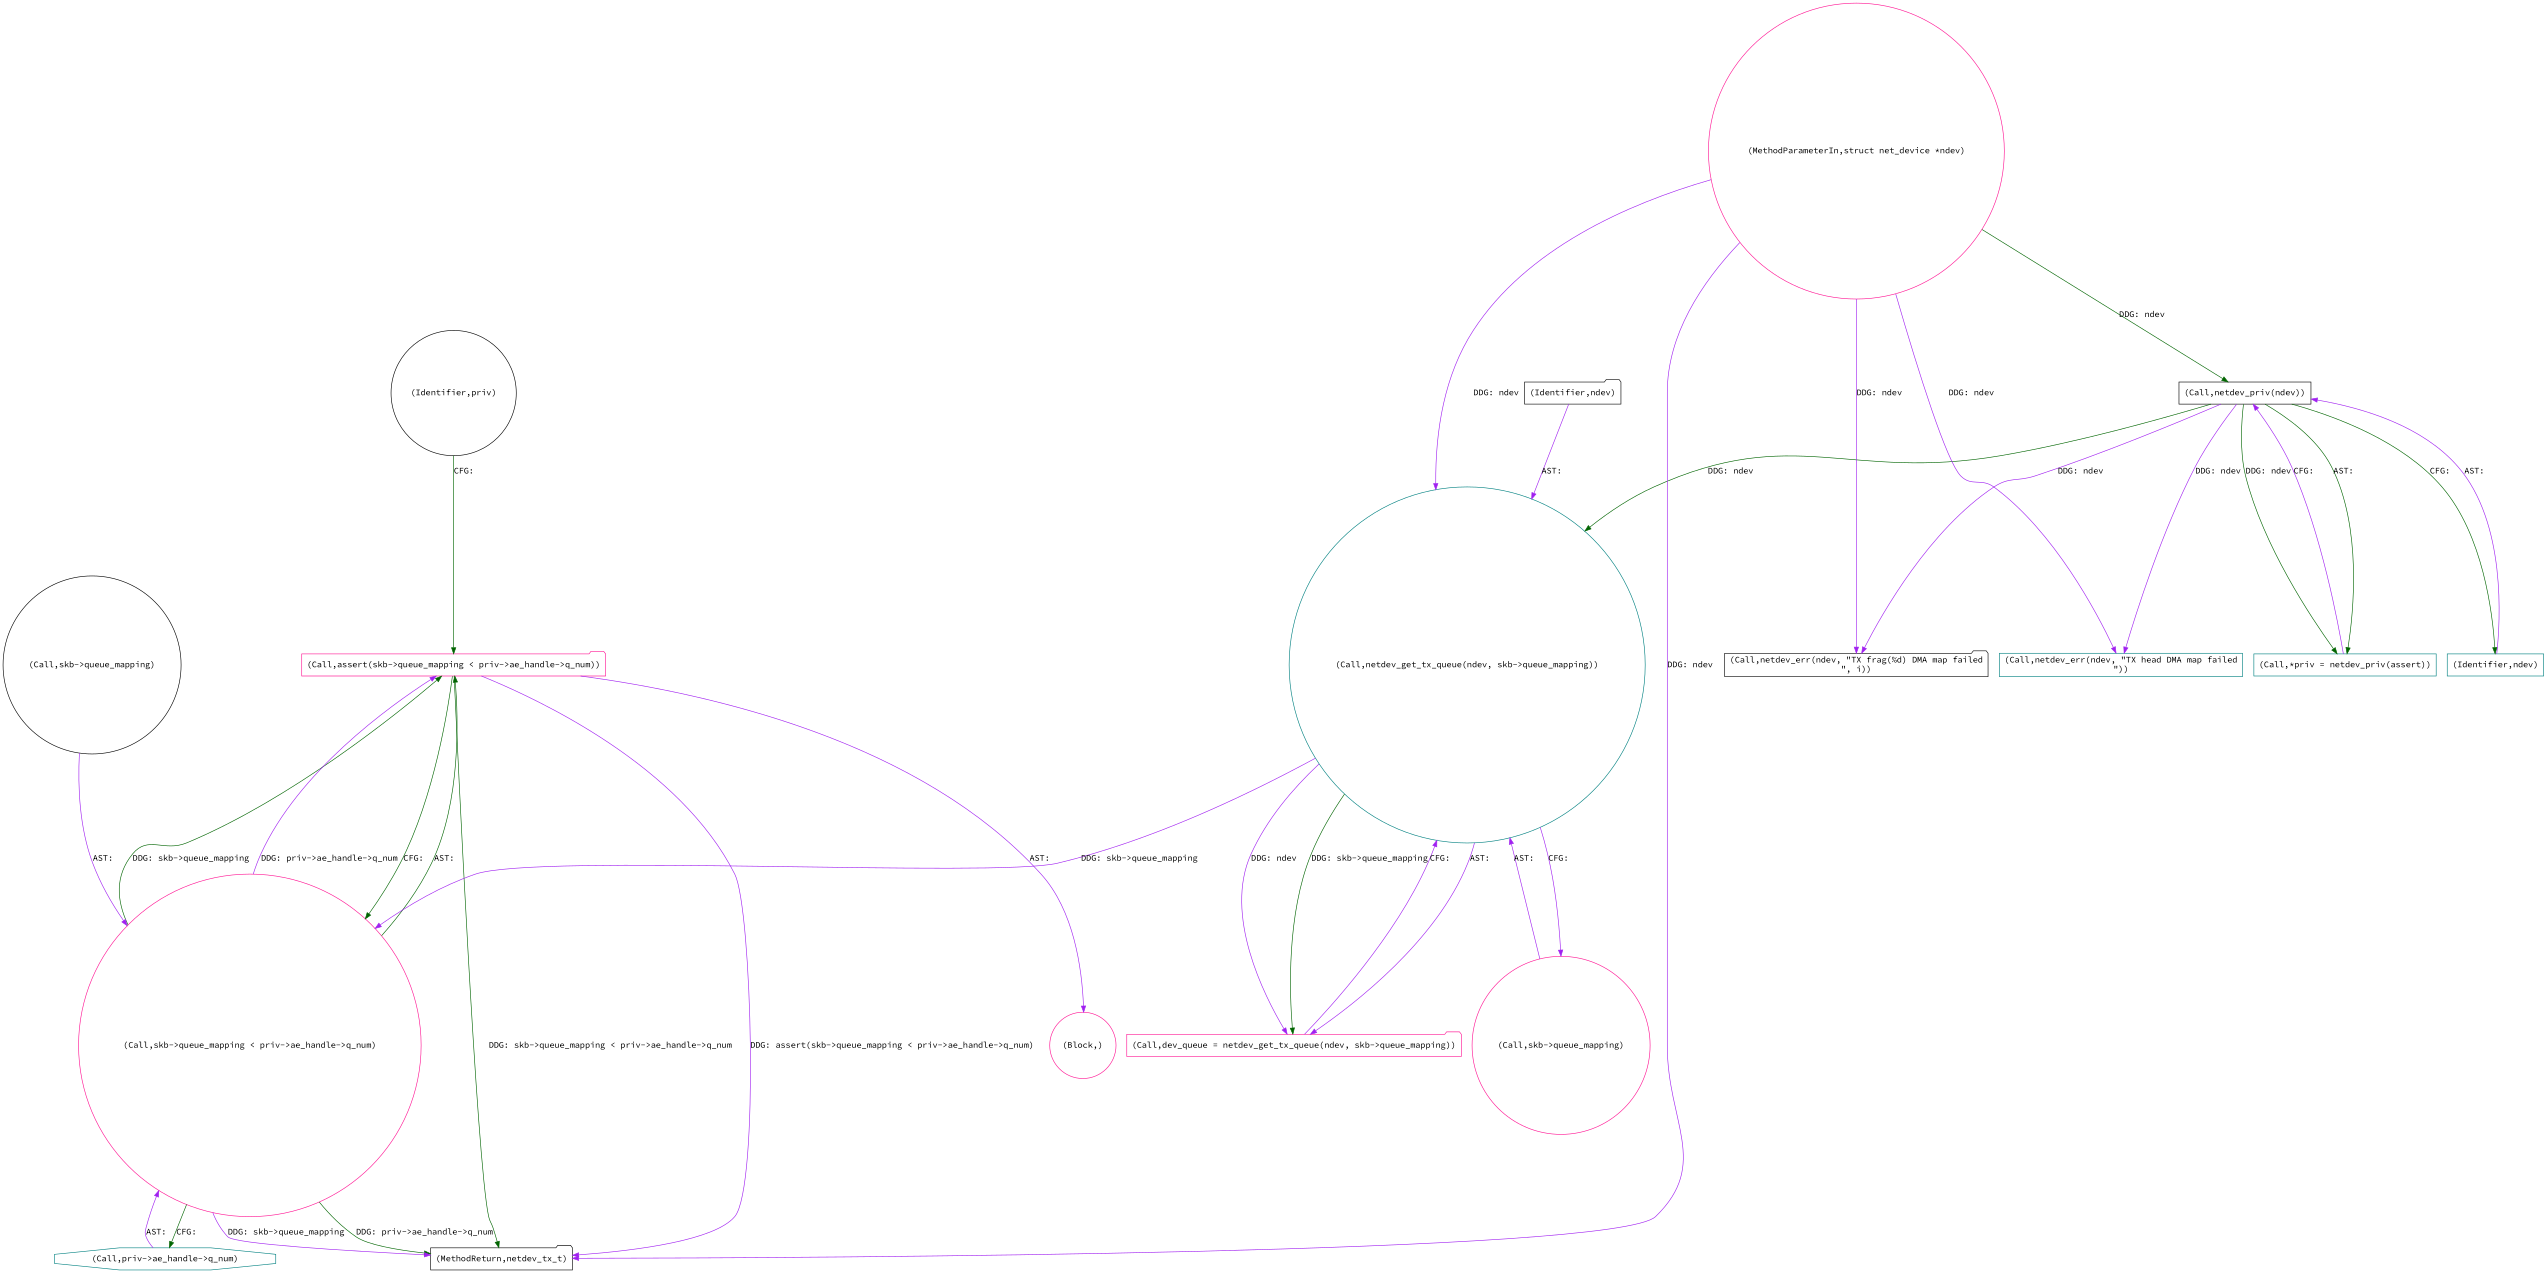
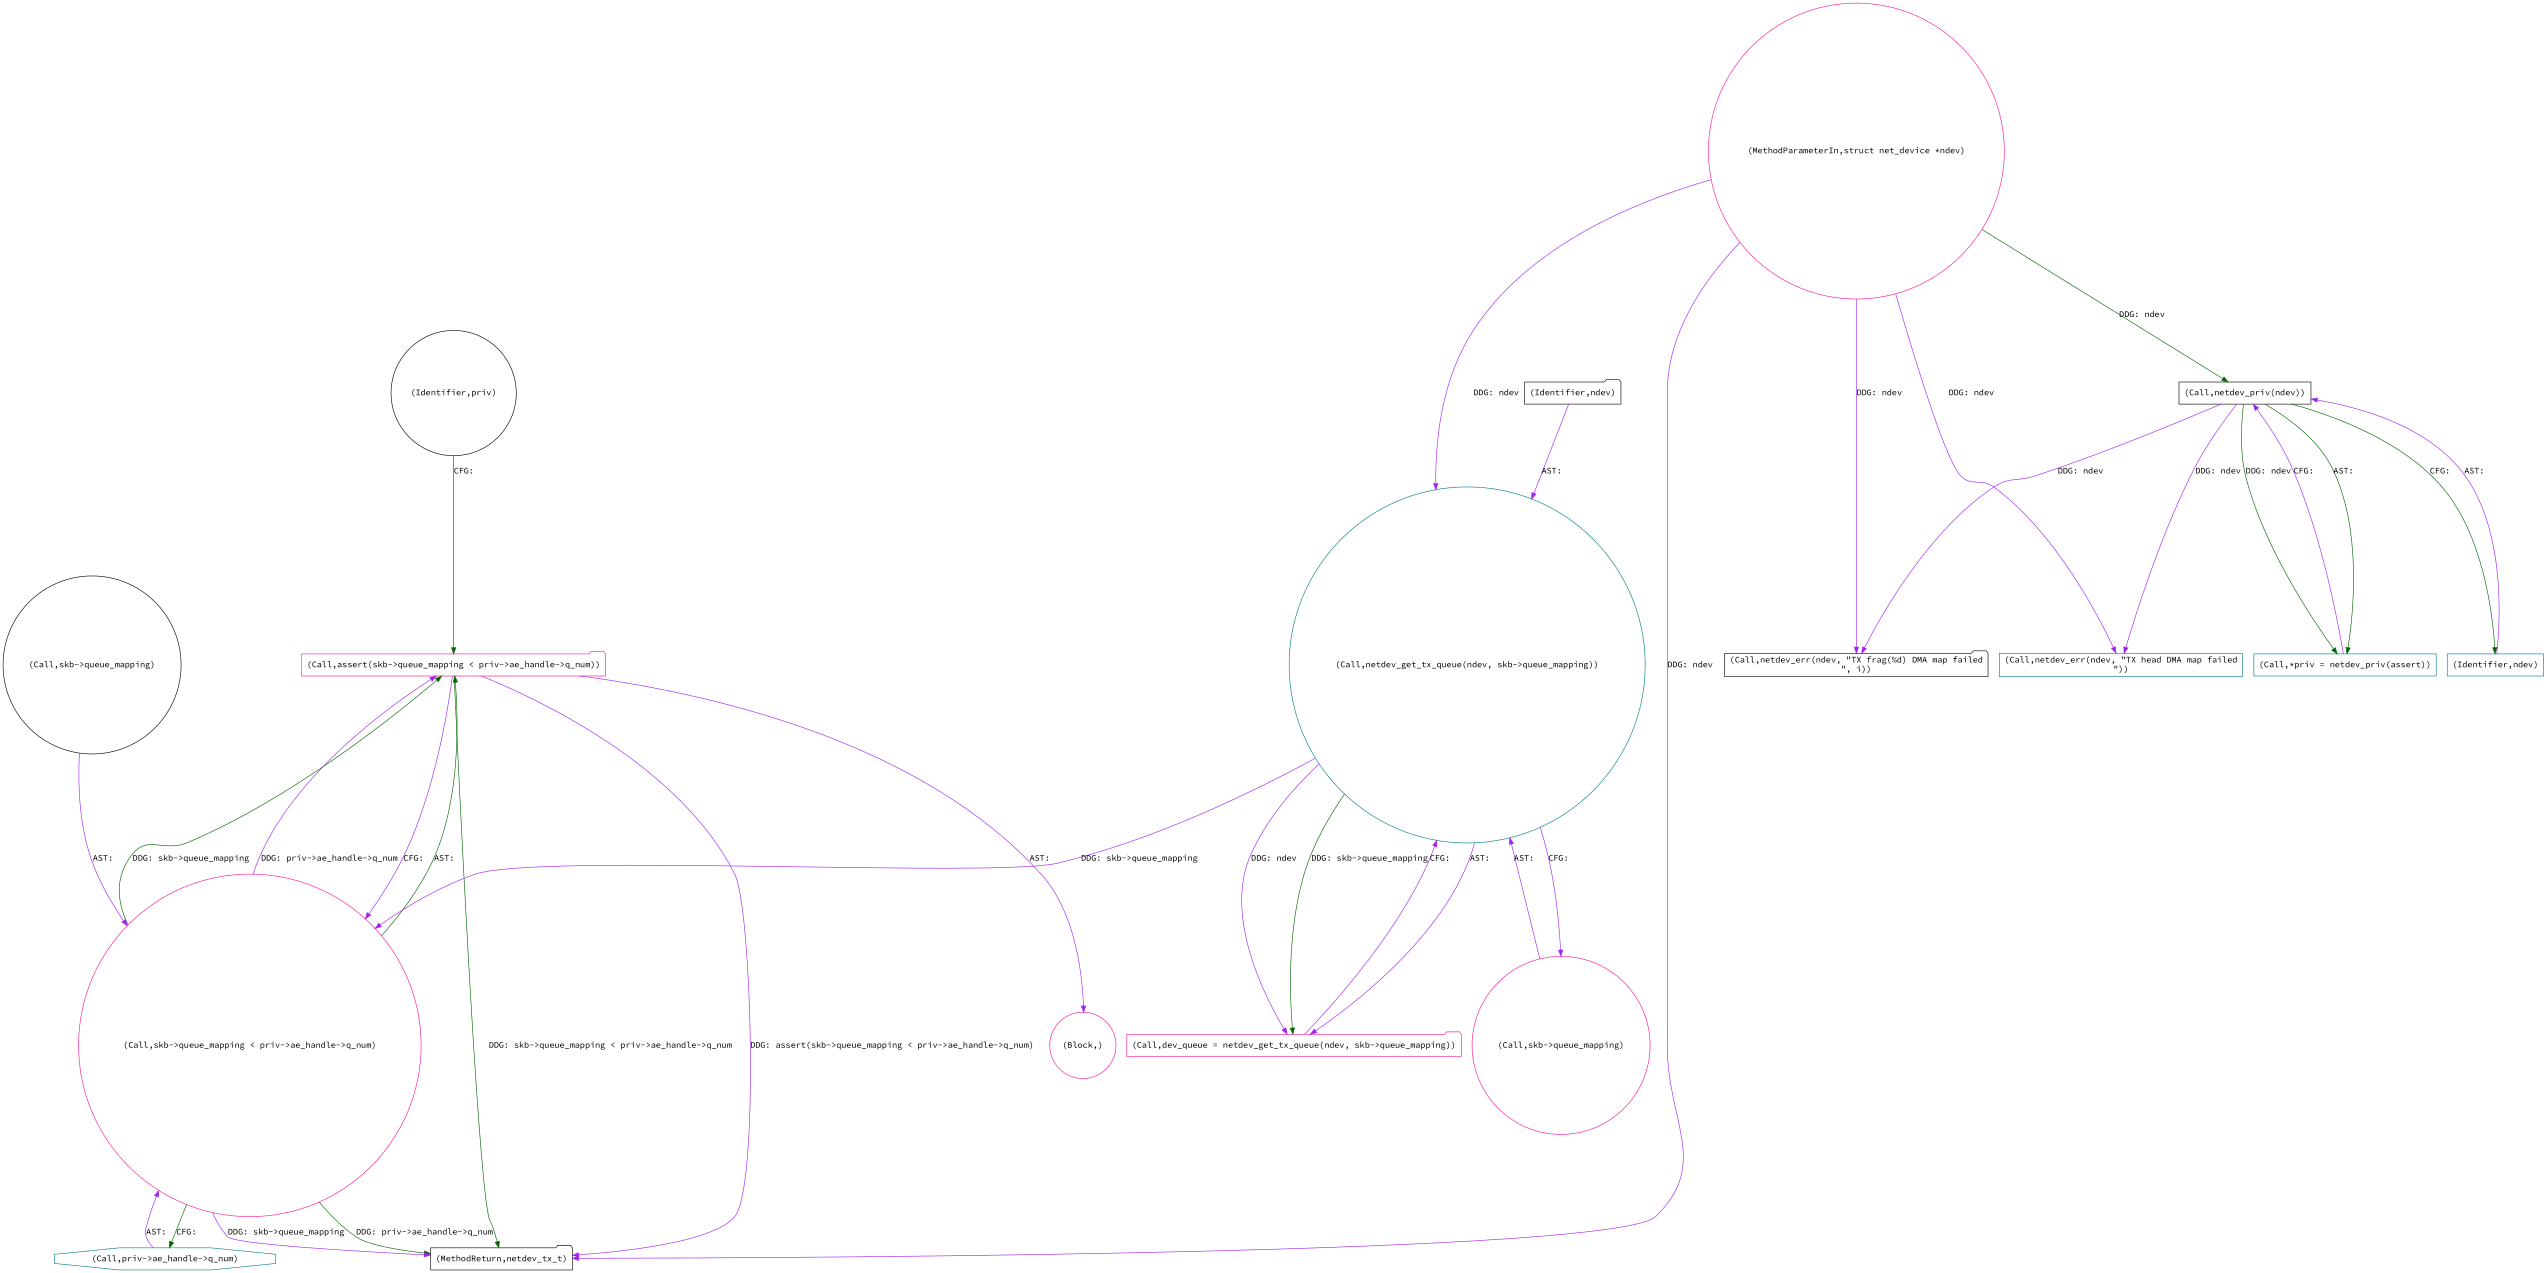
(1896, 462) -> none
(425, 800) -> (425, 800)
